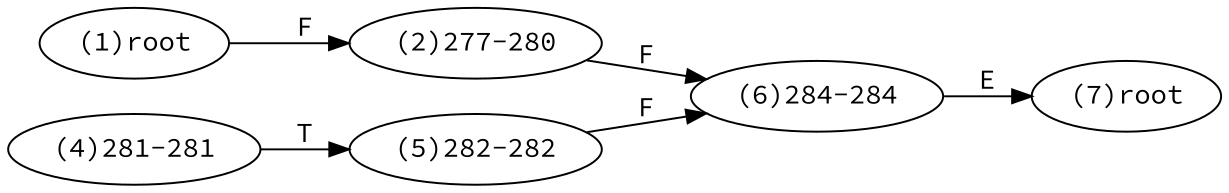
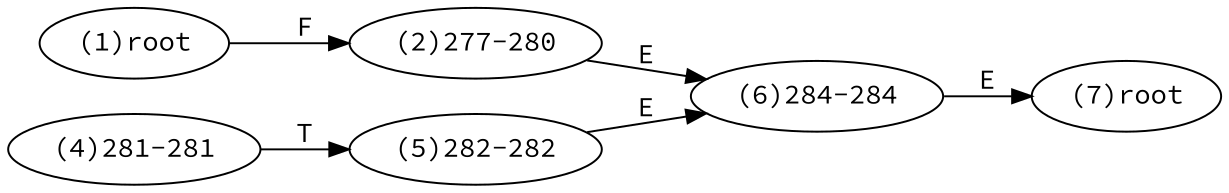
(646, 56) -> (646, 56)
(646, 109) -> (646, 109)
